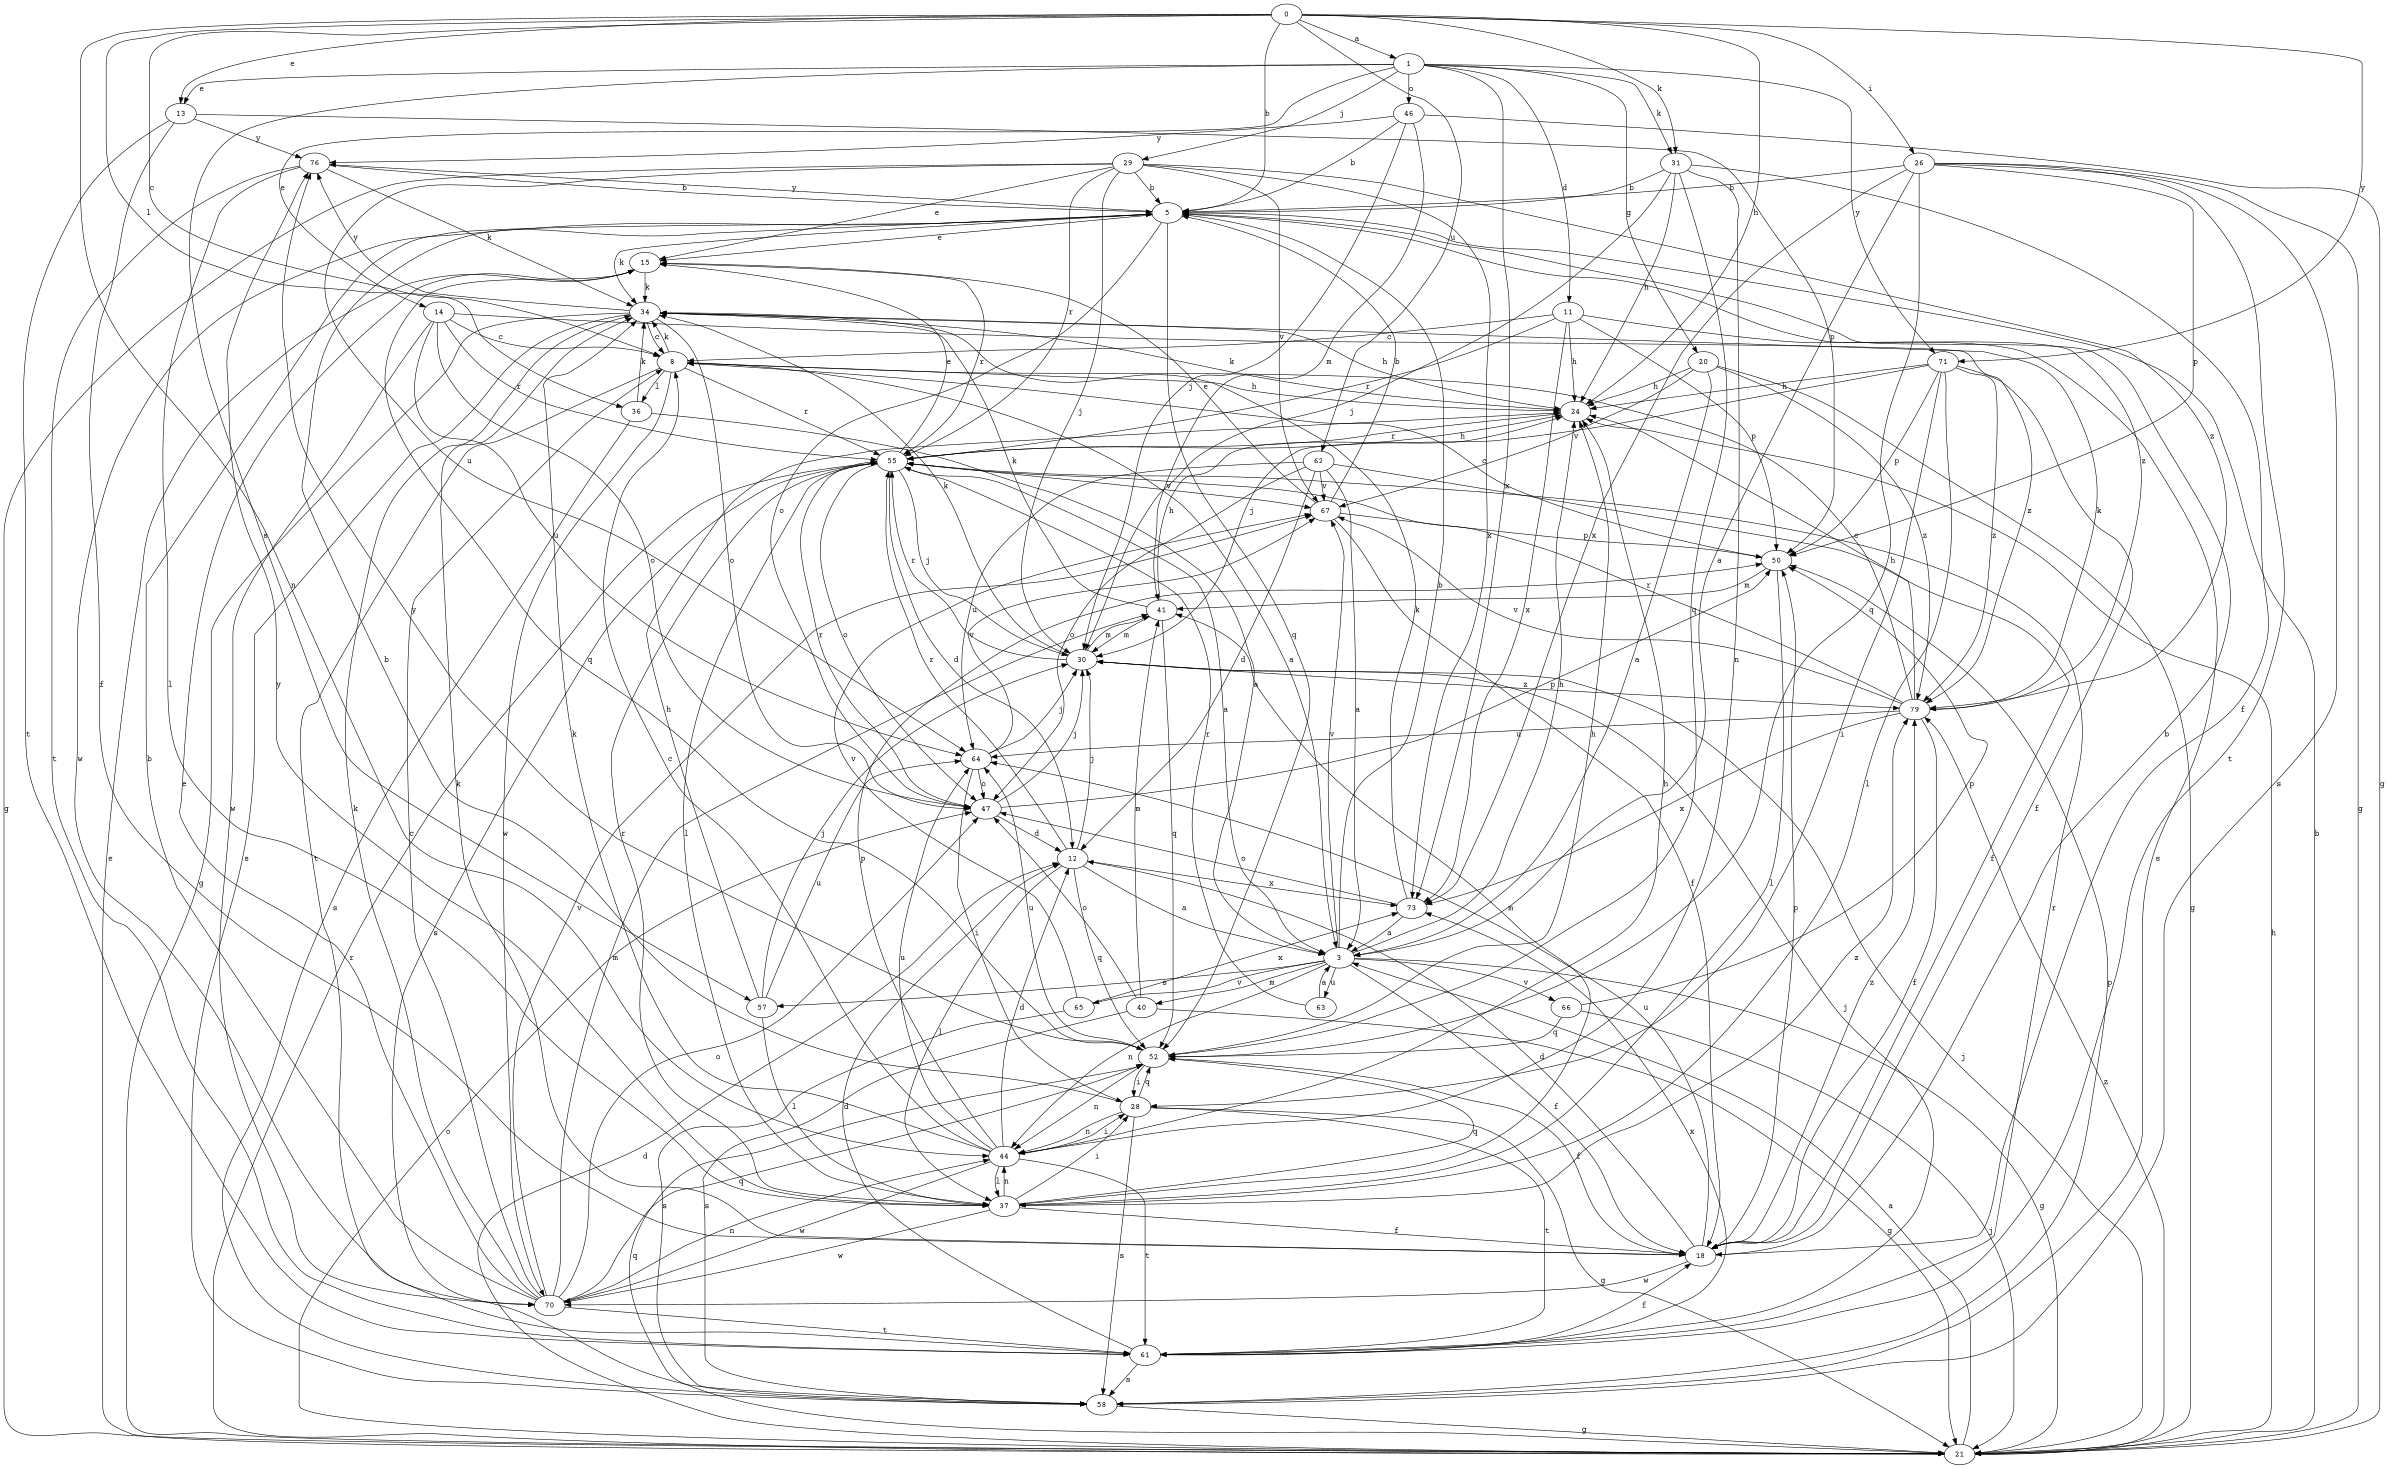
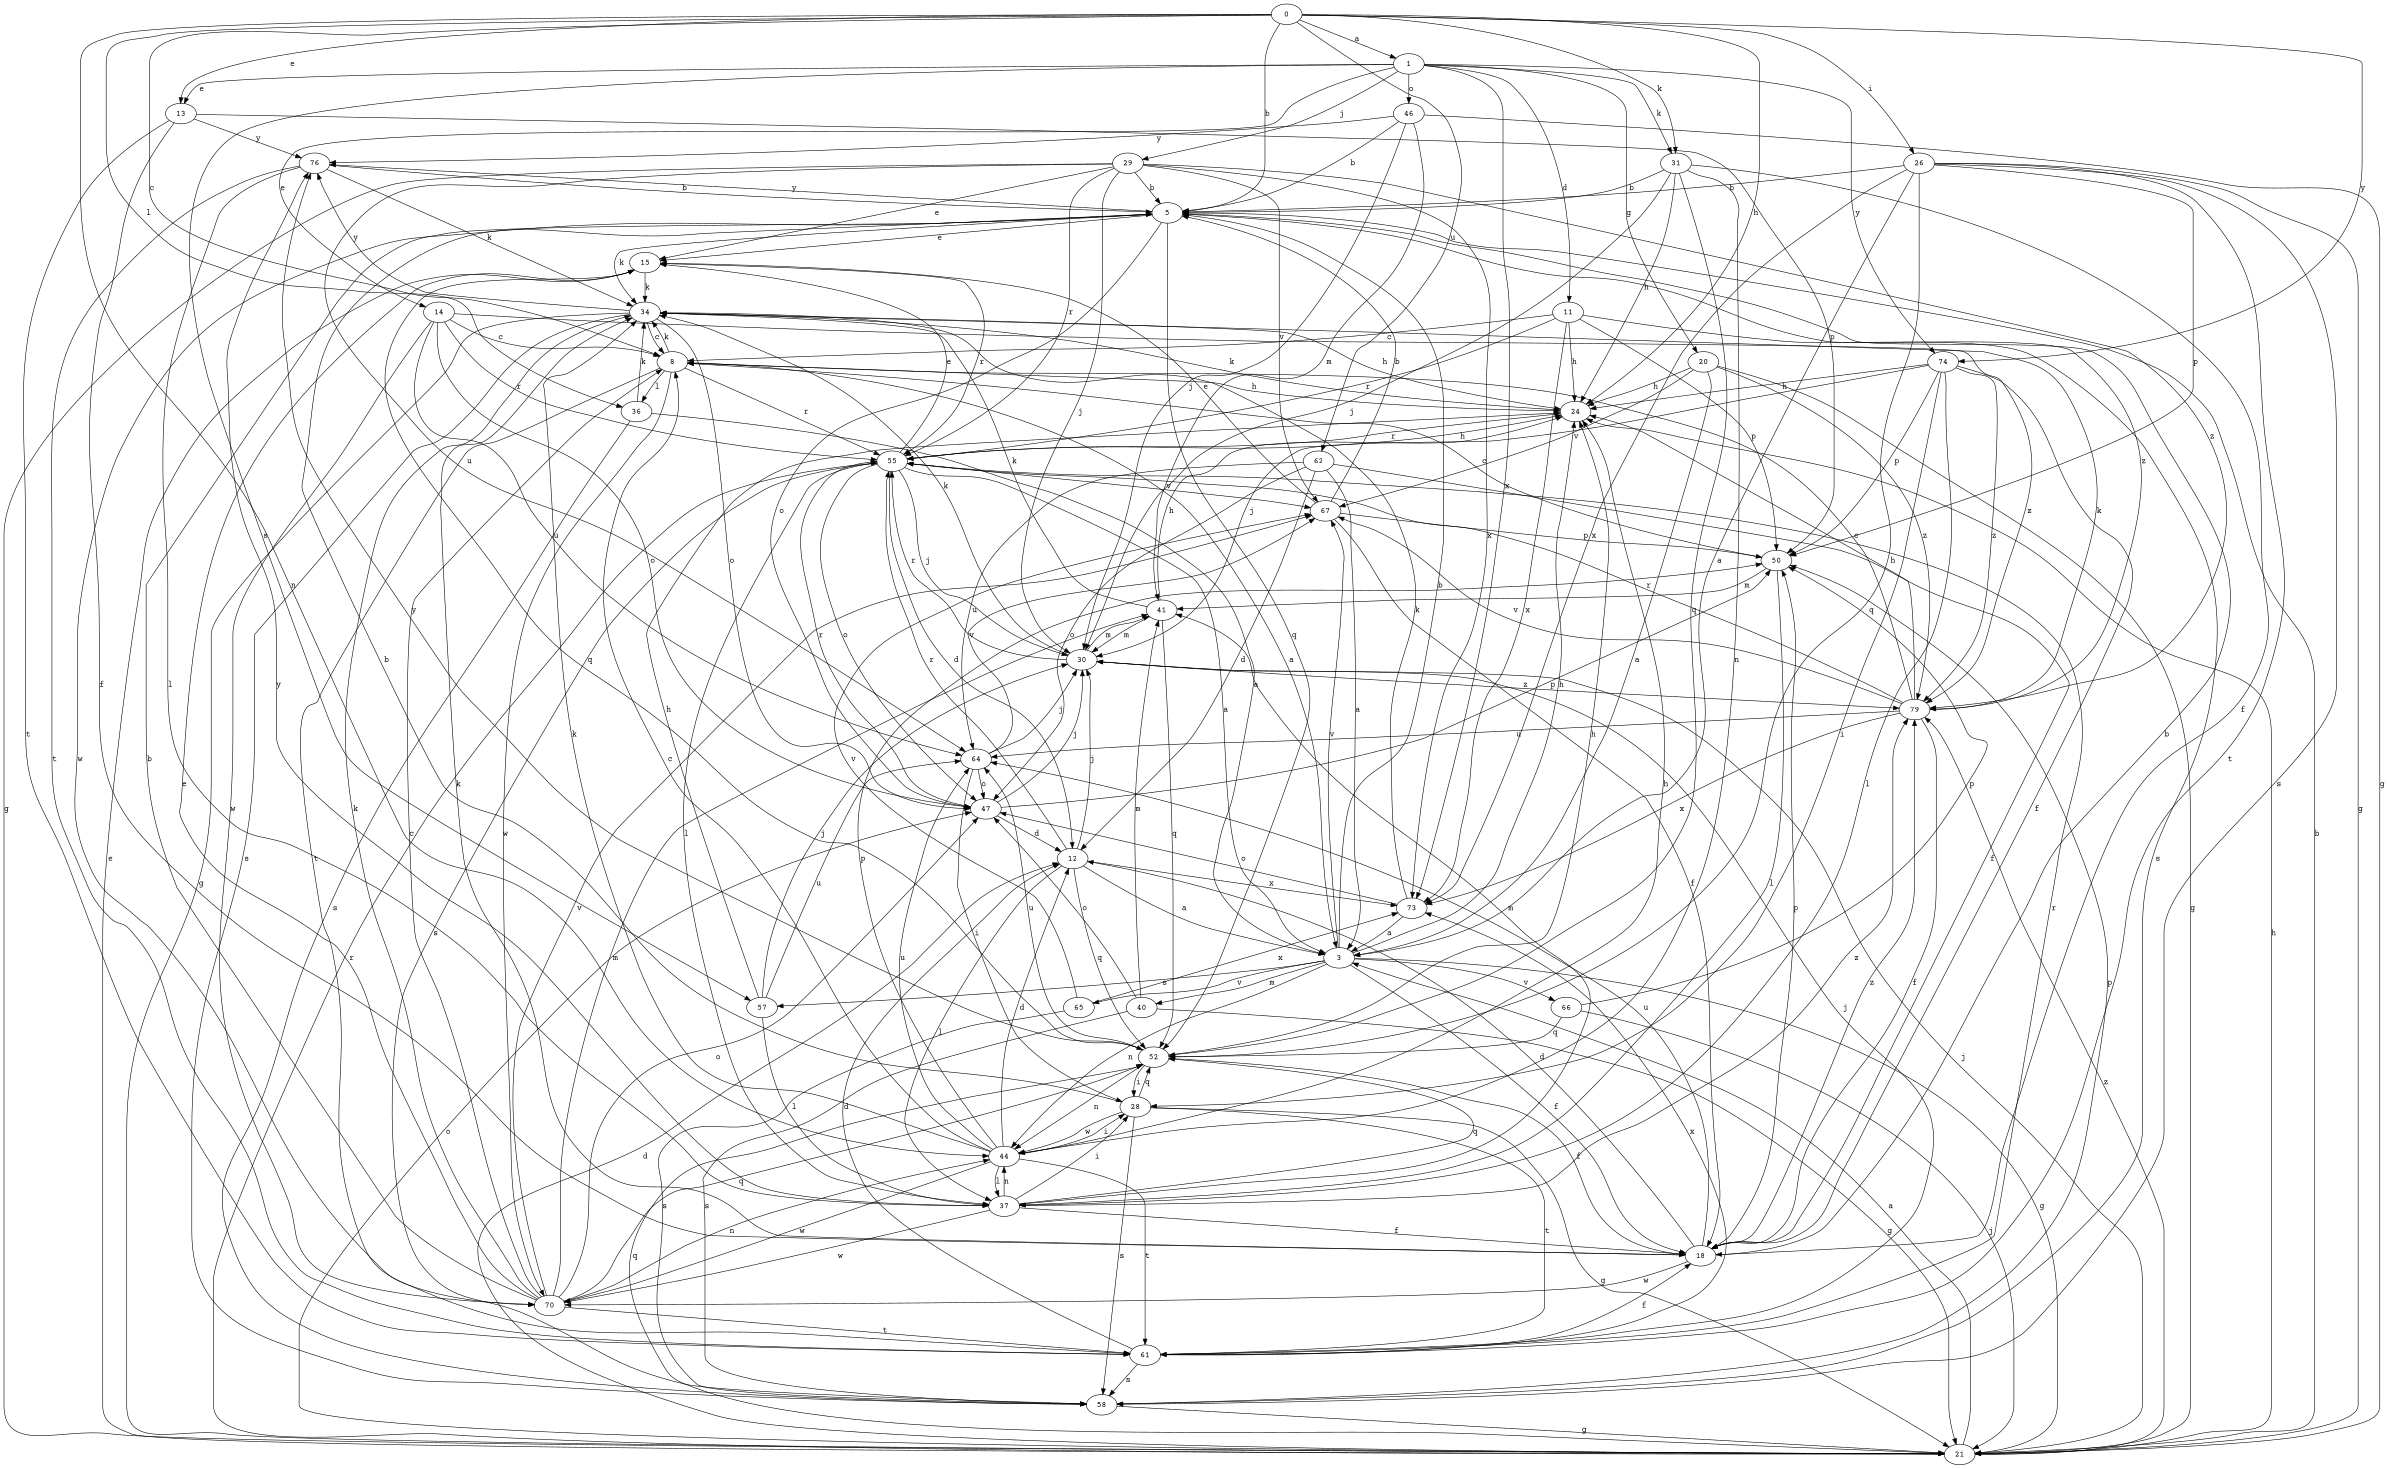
(1943, 362) -> (1943, 362)
(1322, 485) -> none
(640, 900) -> none
(1321, 1008) -> none
(1088, 1132) -> (1088, 1132)
